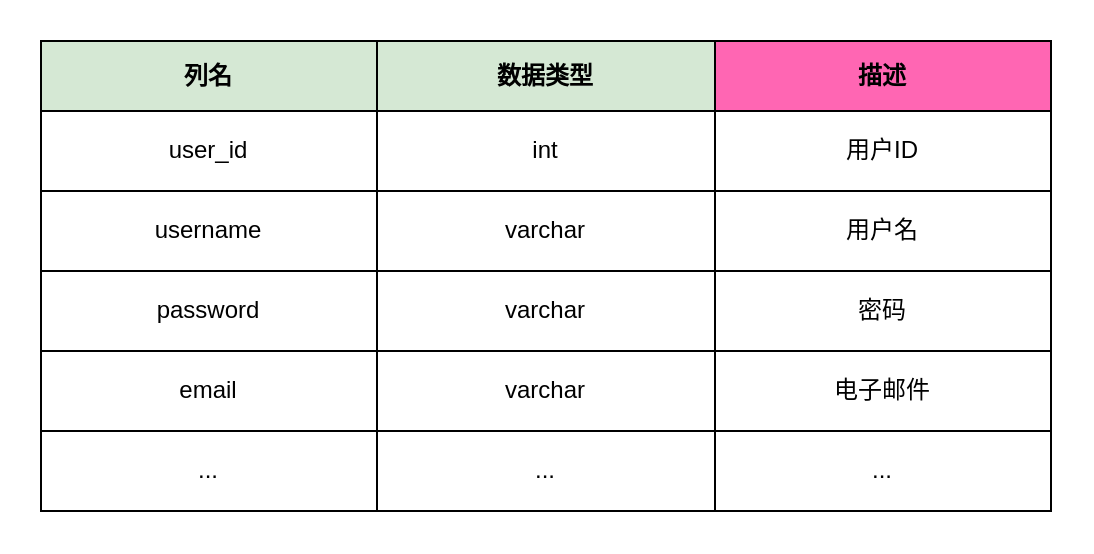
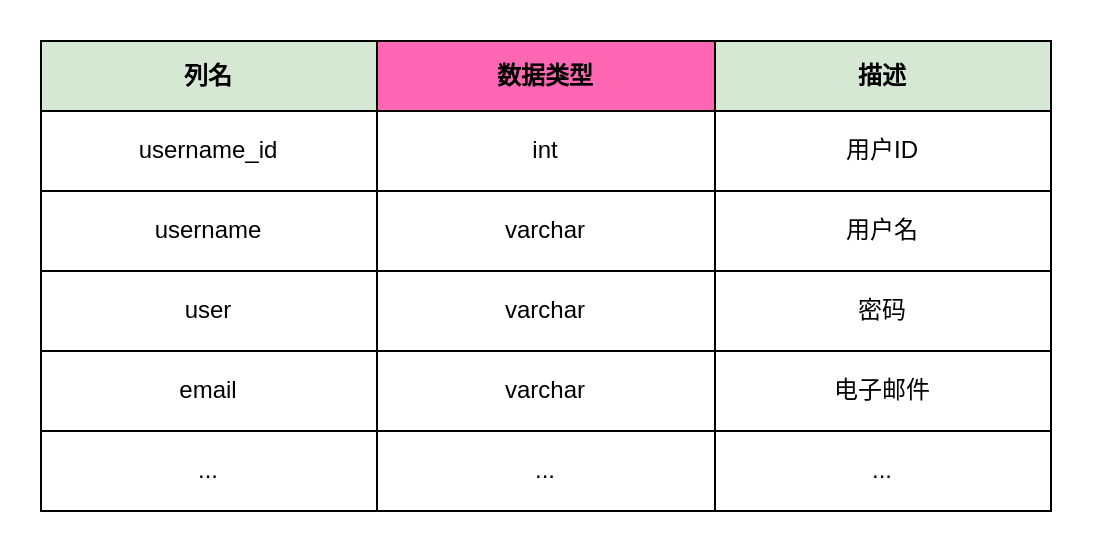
(546, 76) -> (546, 76)
(883, 76) -> (883, 76)
(209, 151) -> (209, 151)
(209, 311) -> (209, 311)
